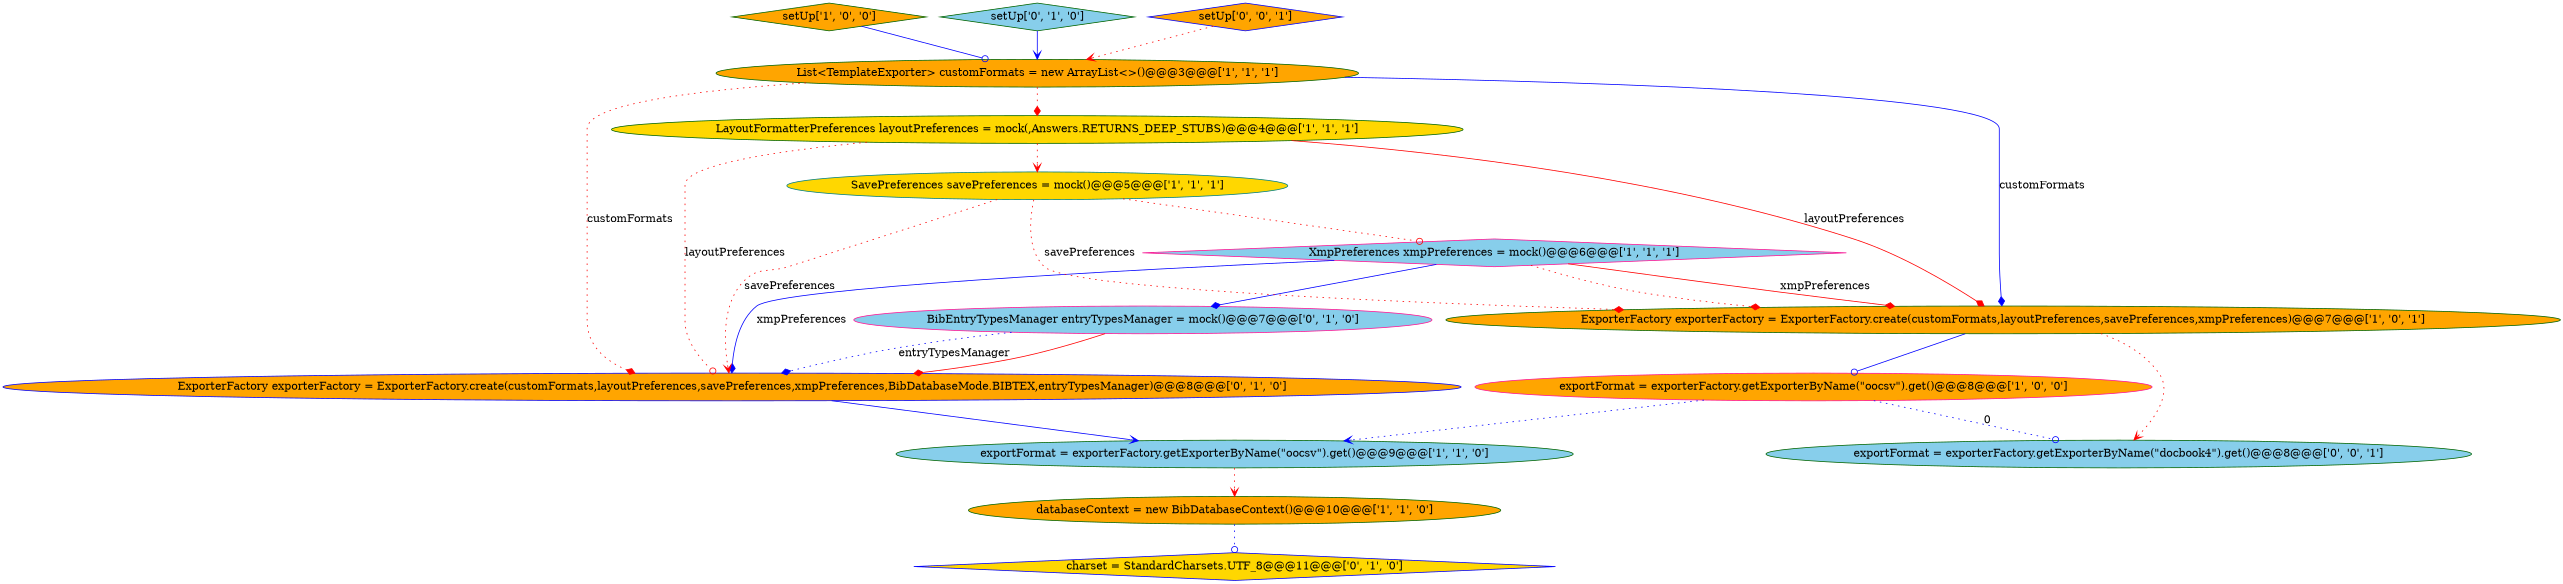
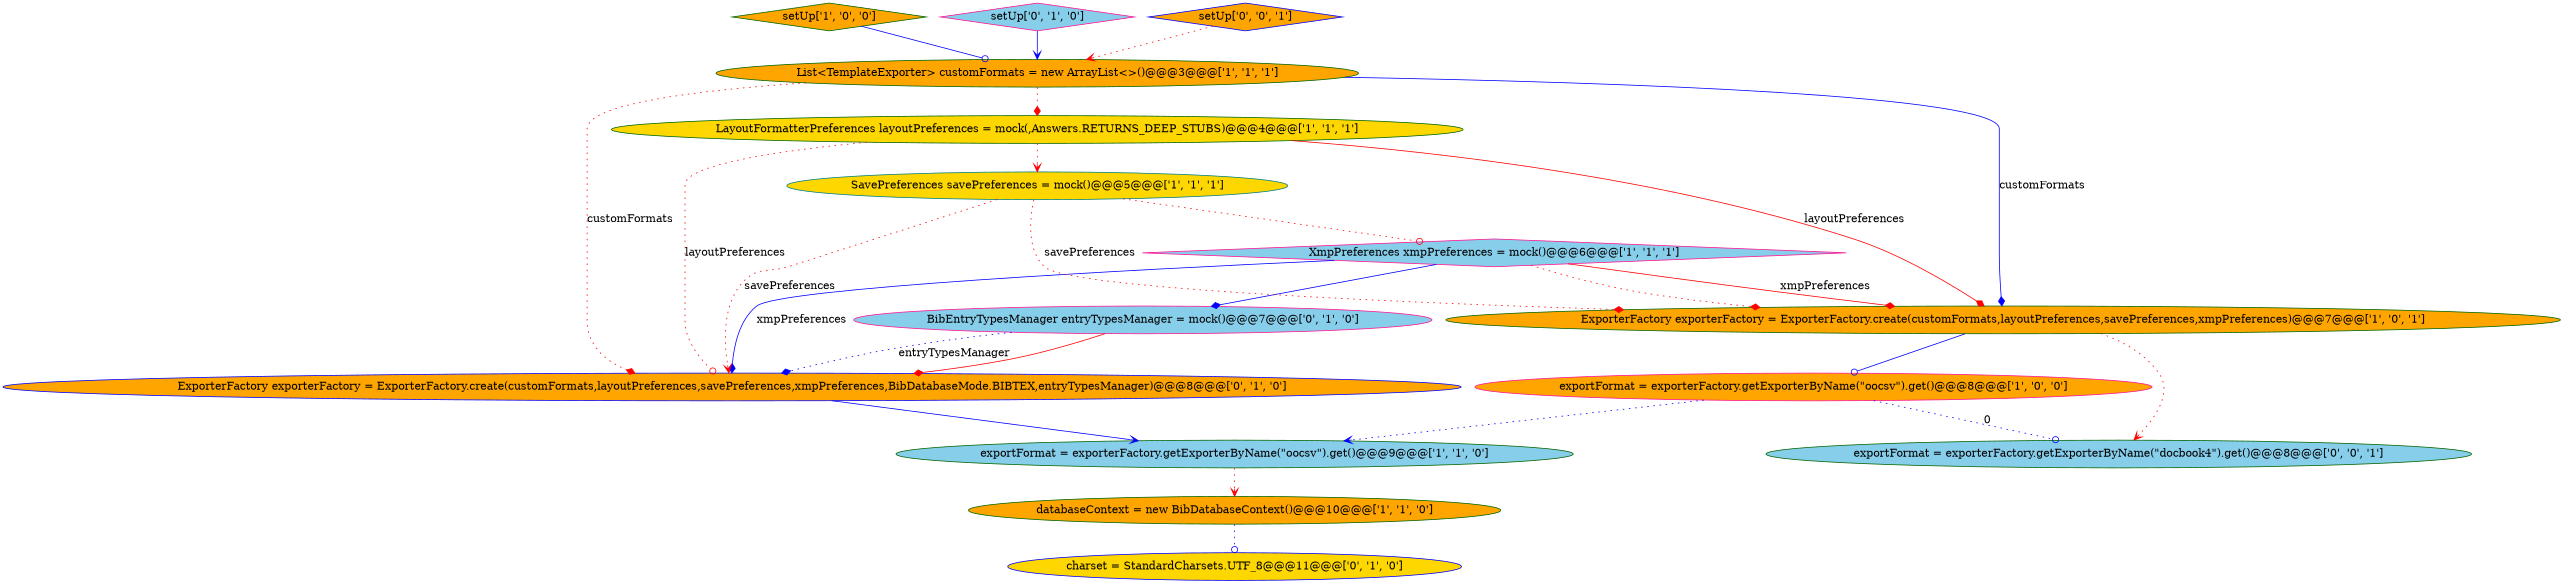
(1037, 17) -> (1037, 17)
(1235, 567) -> (1235, 567)
